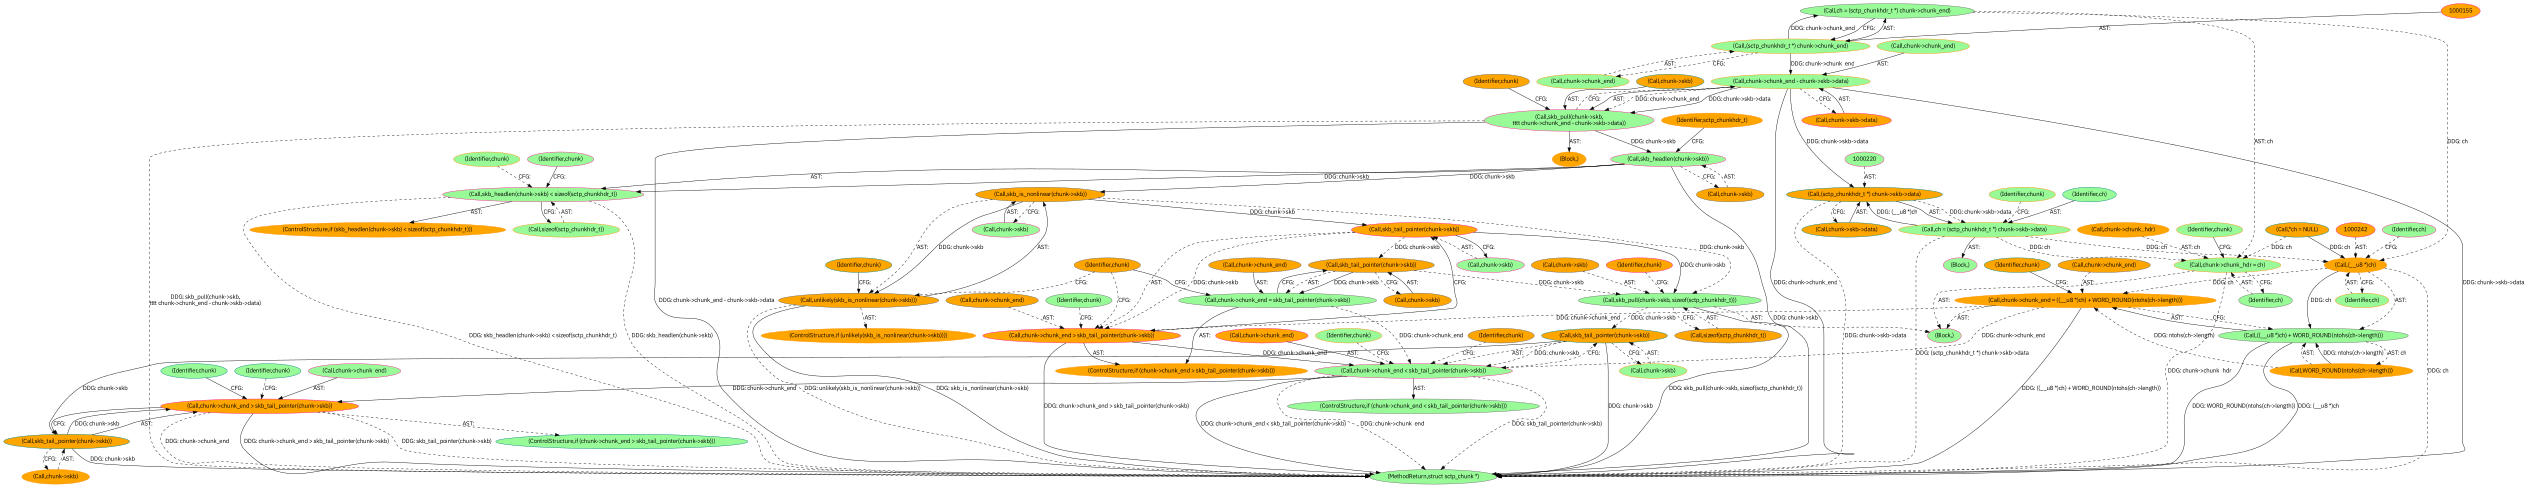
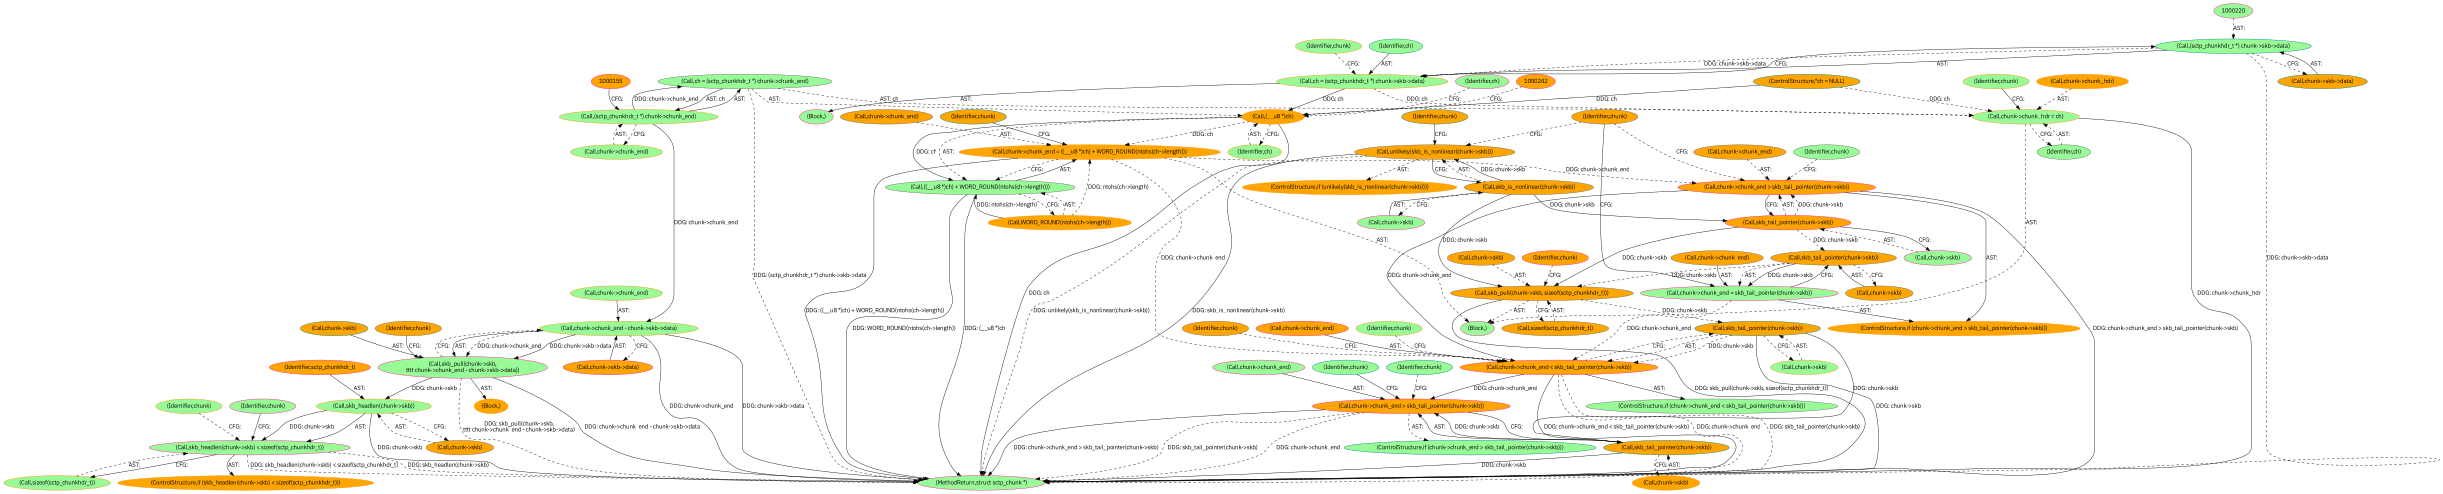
(1870, 29) -> (716, 99)
(2105, 29) -> (618, 99)
(1712, 120) -> (320, 367)
(1699, 142) -> (360, 389)
(2458, 142) -> (775, 99)
(1807, 145) -> none
(1668, 159) -> (374, 406)
(1364, 180) -> none
(1864, 195) -> (2233, 46)
(1897, 212) -> (1782, 64)
(1441, 219) -> (1441, 241)
(2297, 230) -> (1807, 82)
(1044, 247) -> (1442, 170)
(2191, 247) -> (2064, 99)
(2362, 247) -> (1497, 99)
(2174, 253) -> (1319, 99)
(1278, 300) -> (1739, 293)
(1670, 300) -> (1542, 293)
(2397, 353) -> (1054, 205)
(1413, 371) -> (1559, 367)
(2213, 462) -> (1087, 250)
(1841, 463) -> (773, 323)
(2042, 465) -> (2249, 450)
(1433, 477) -> (981, 483)
